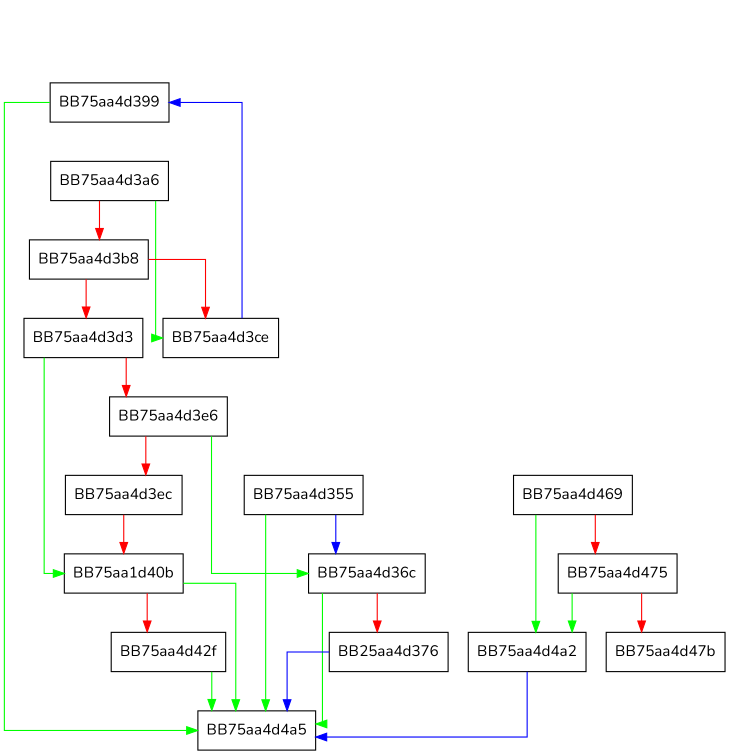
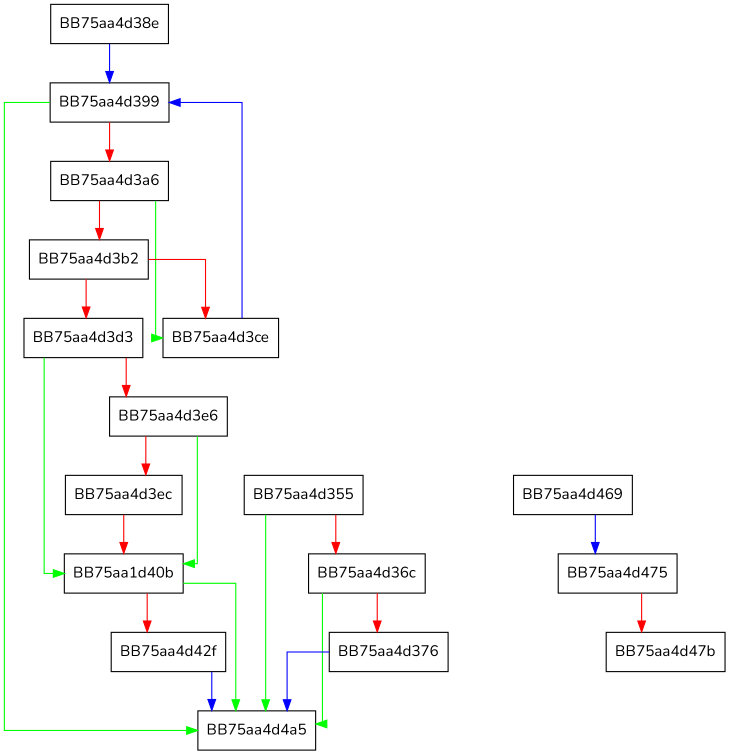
none -> (110, 24)
none -> (110, 136)
(89, 259) -> (89, 259)
(336, 529) -> (336, 529)
(595, 529) -> (595, 529)
(212, 548) -> (197, 501)
(389, 652) -> (389, 652)
(527, 652) -> none
(212, 686) -> (212, 686)
